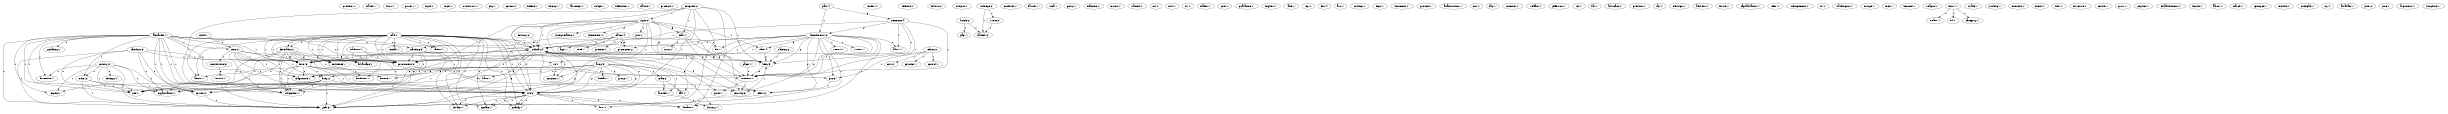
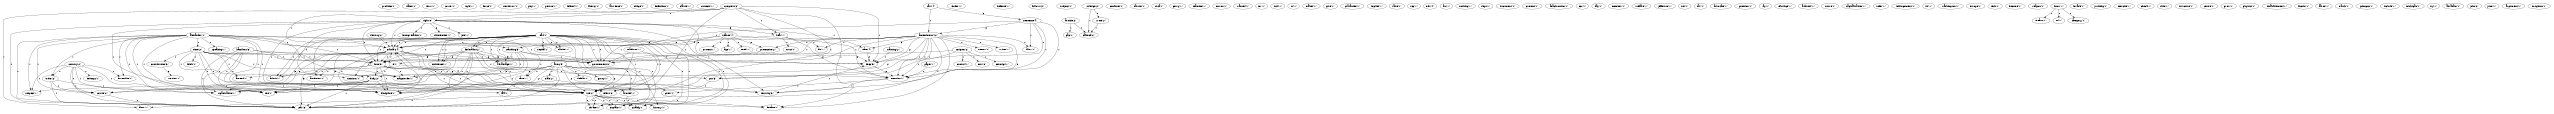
(219, 42) -> (195, 56)
(932, 50) -> (962, 50)
